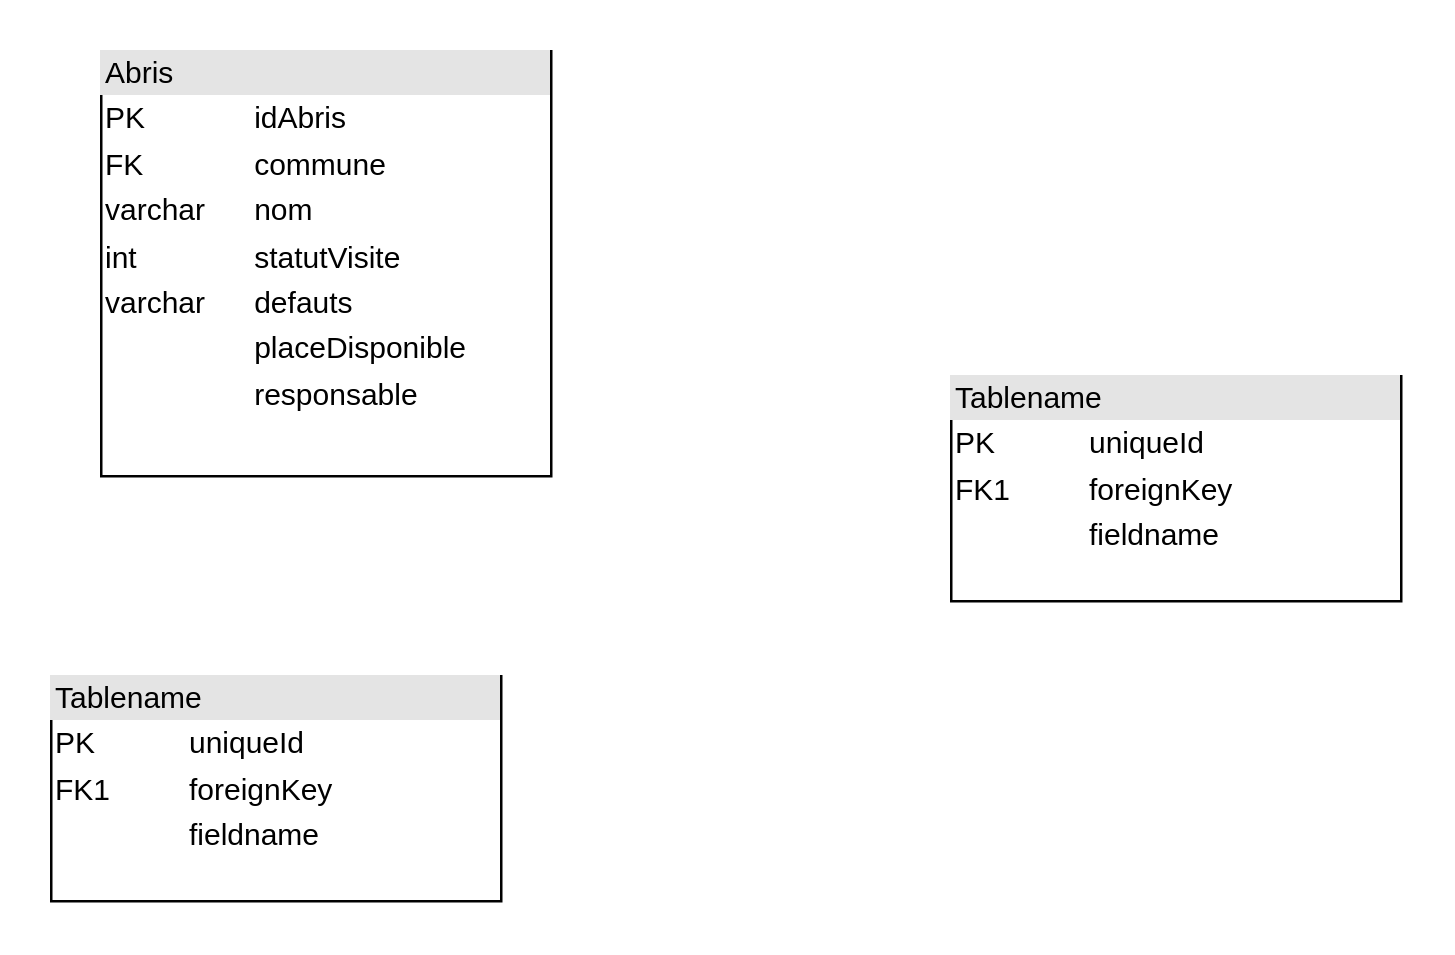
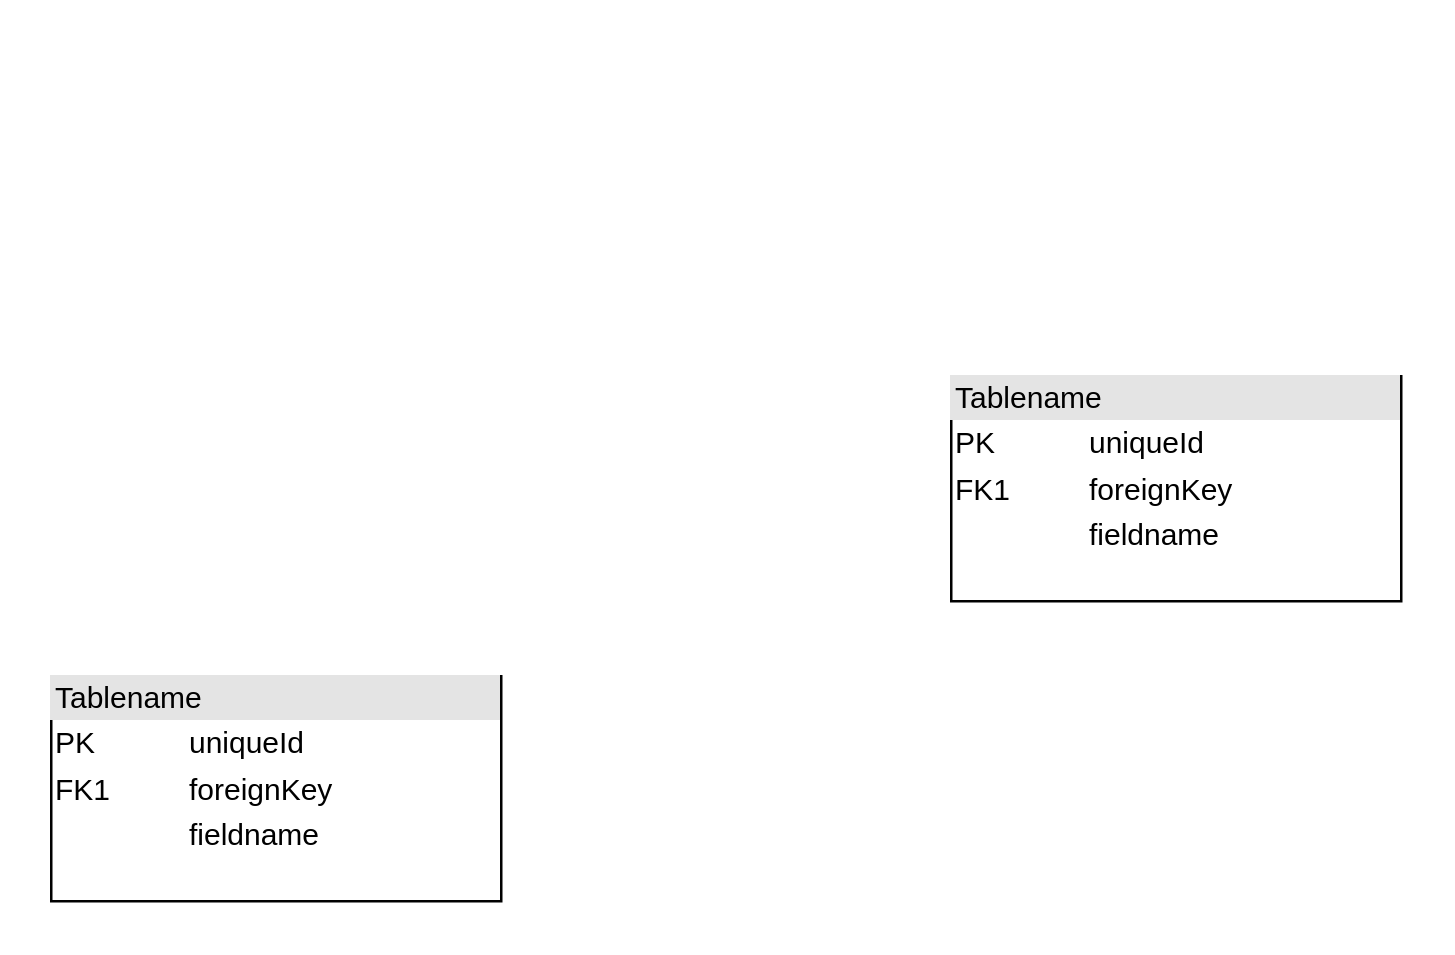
(326, 264) -> none
